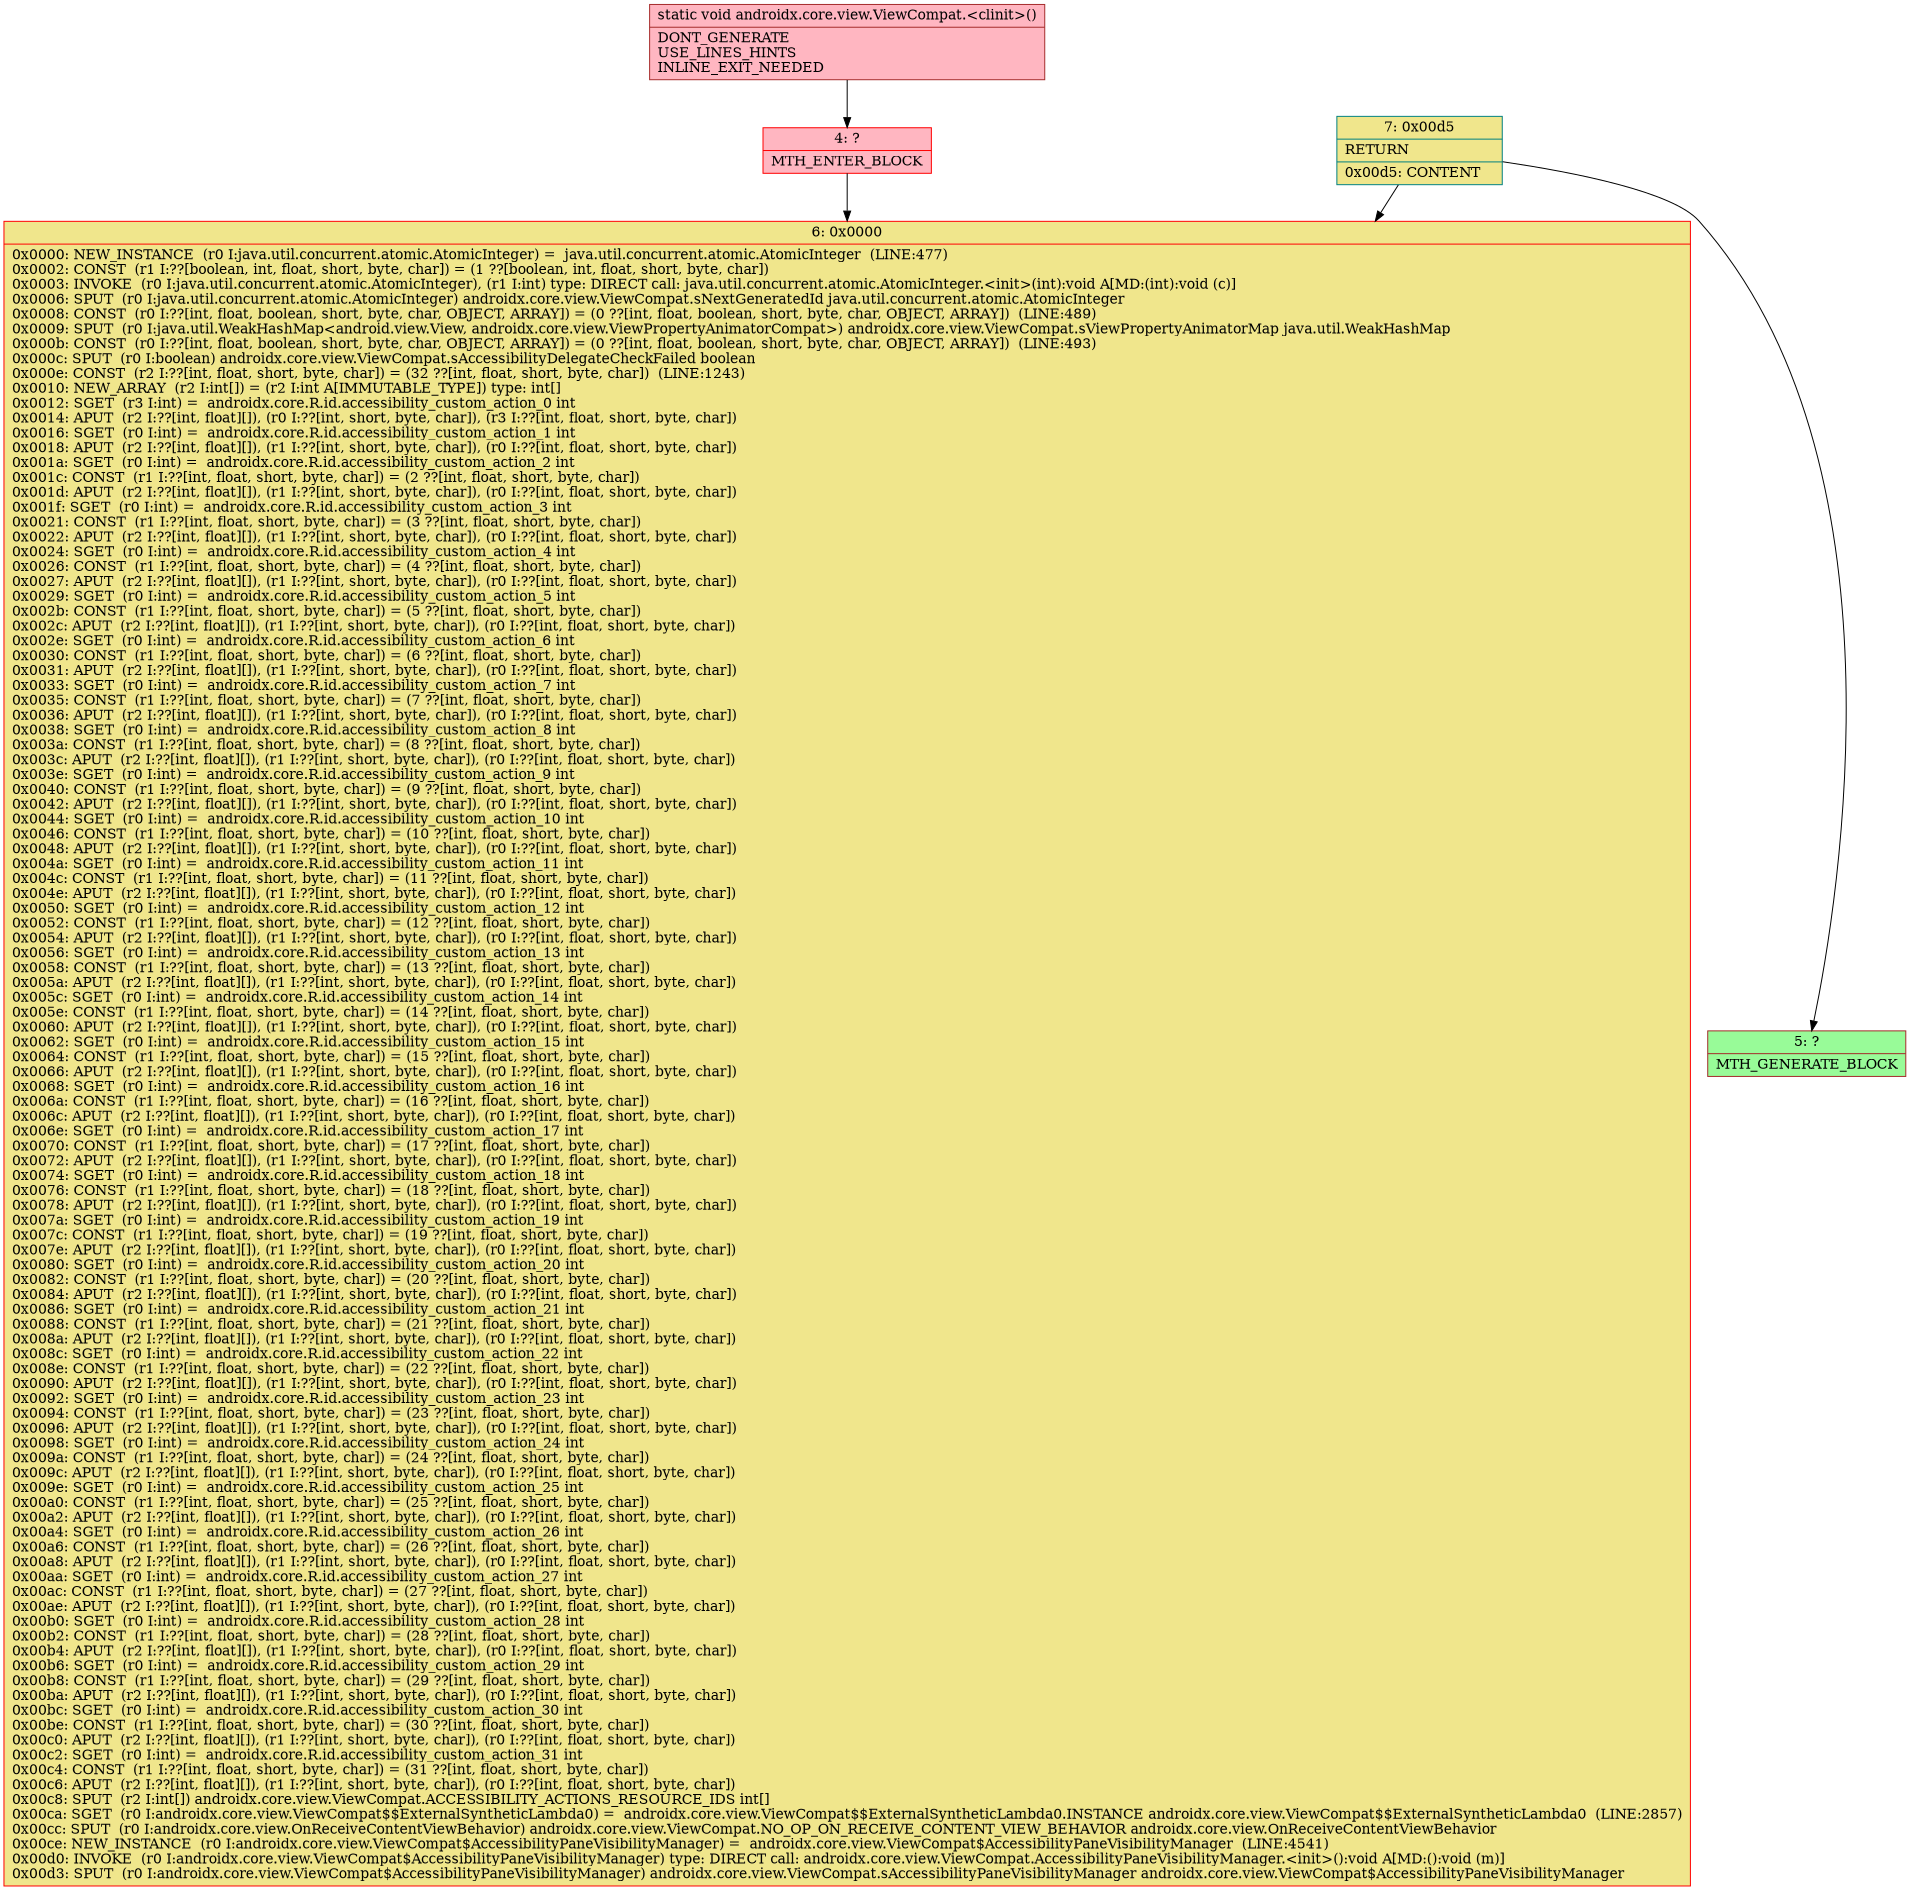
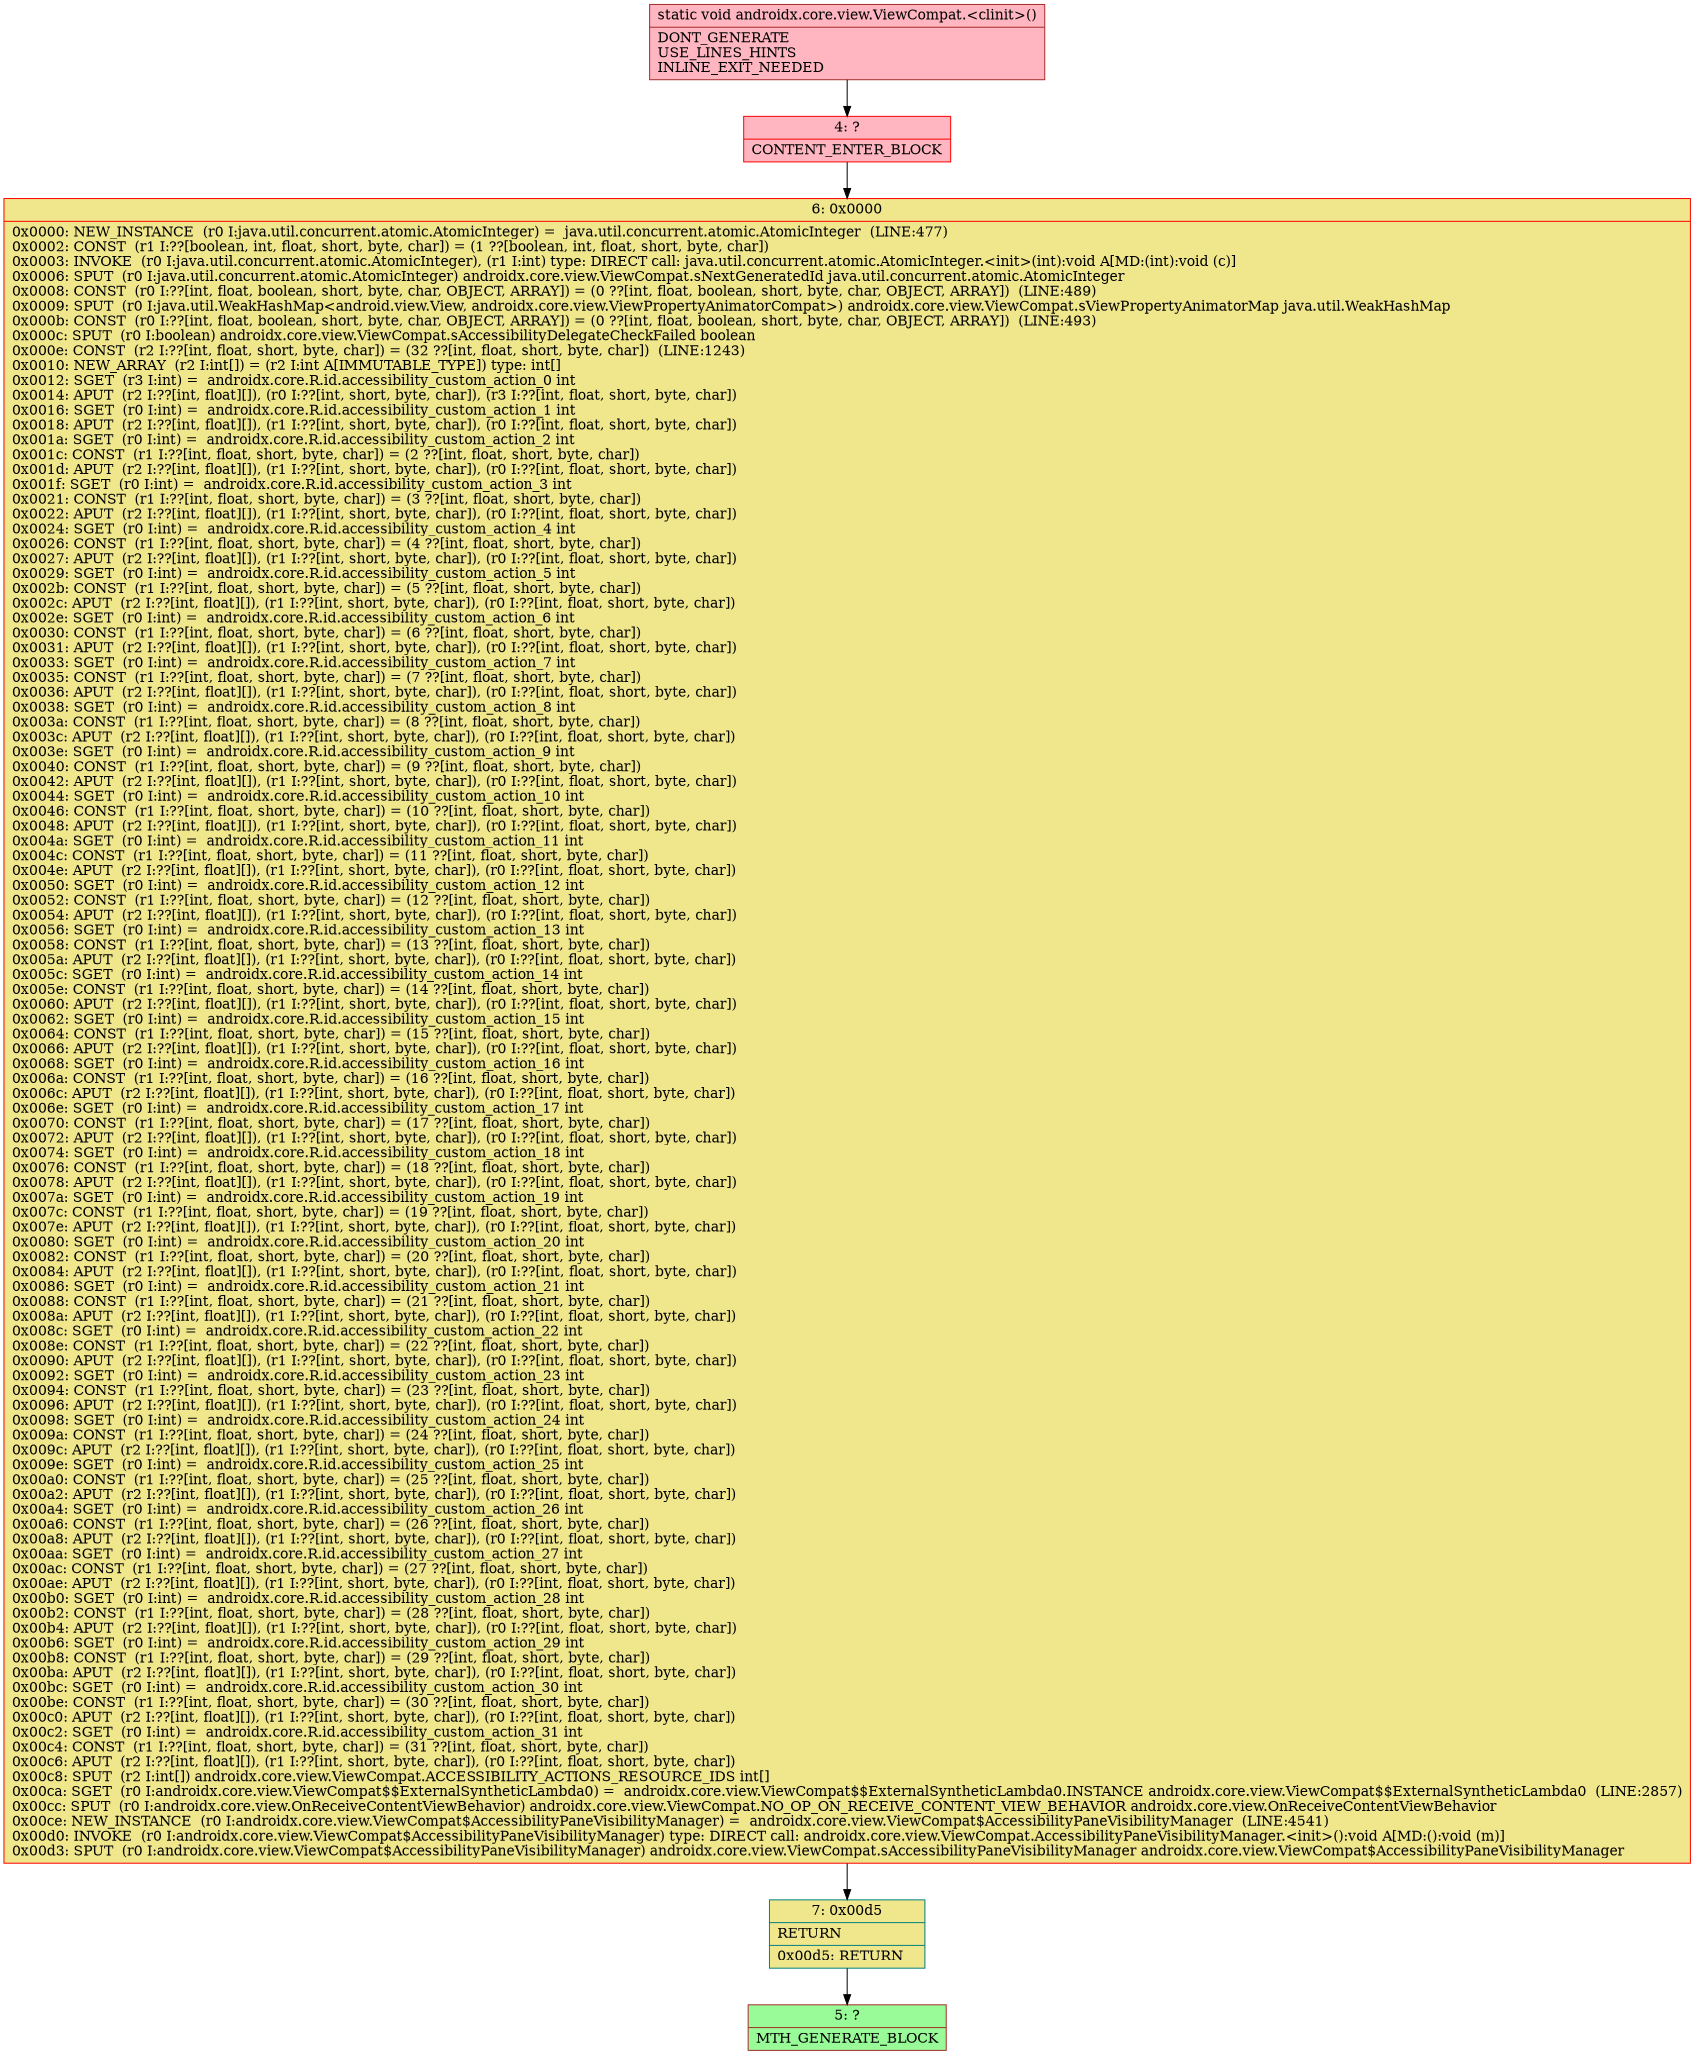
(847, 161) -> (847, 150)
(1420, 173) -> (847, 1956)
(1390, 199) -> (847, 1876)
